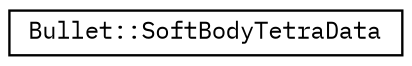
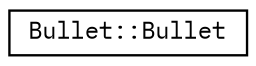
(206, 33) -> (128, 33)
